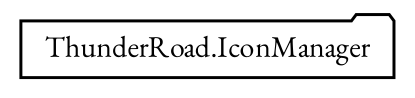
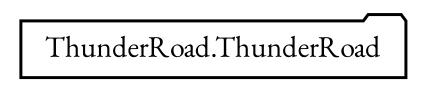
(207, 49) -> (213, 49)
